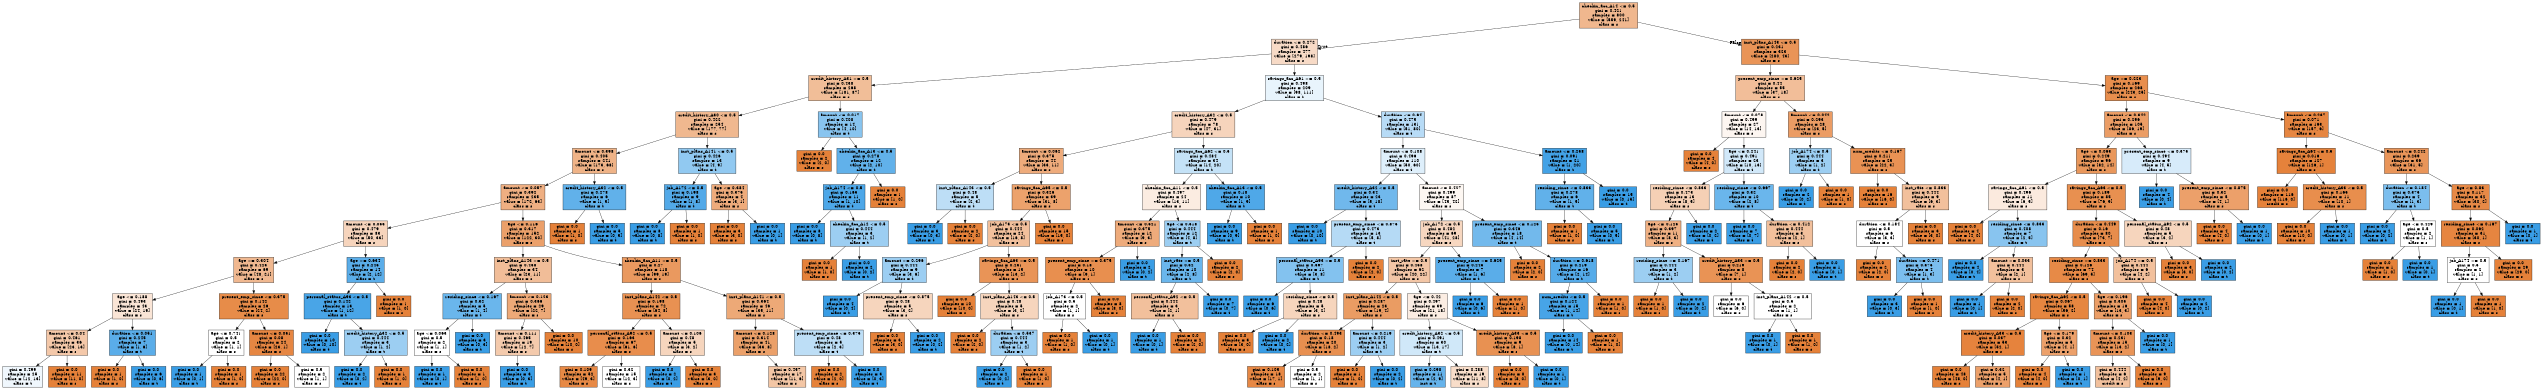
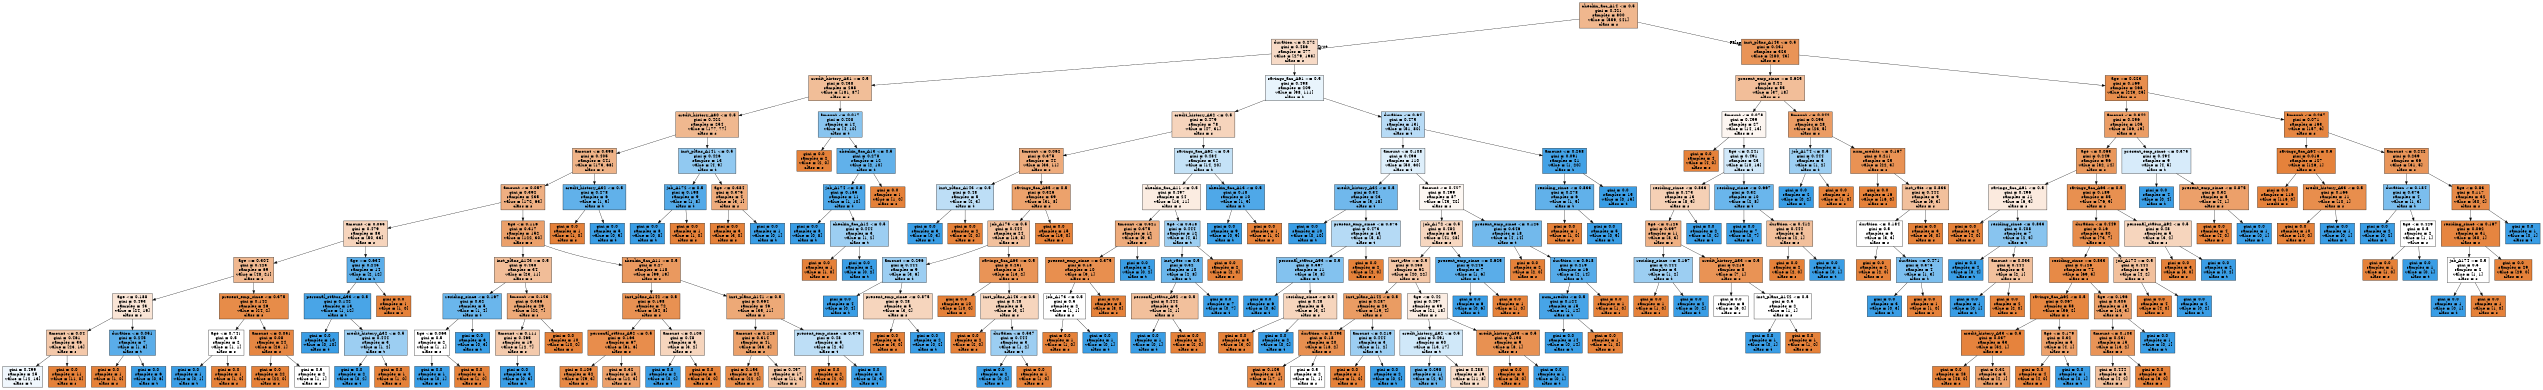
(2418, 234) -> (2418, 234)
(621, 377) -> (621, 377)
none -> (744, 377)
(1428, 377) -> (1428, 377)
(2113, 377) -> (2113, 377)
